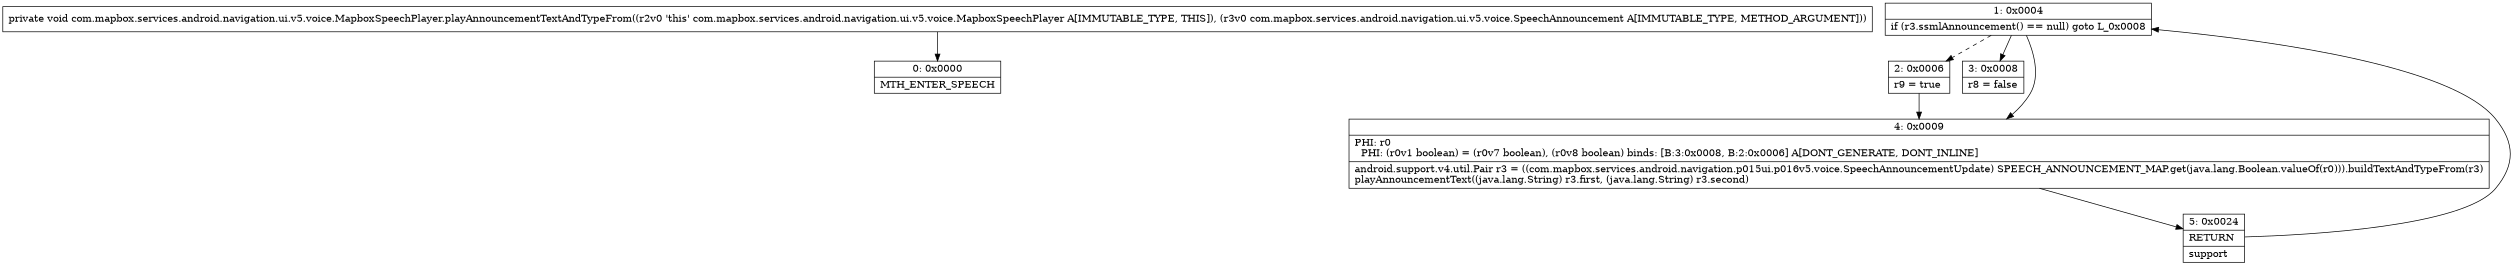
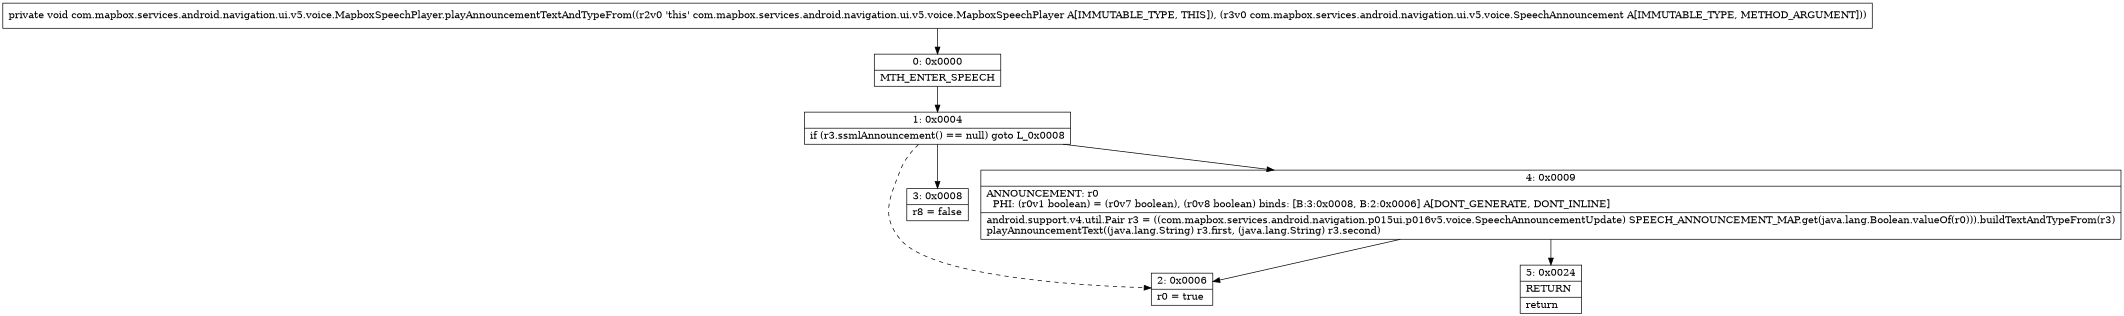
(1917, 85) -> (1180, 297)
(1919, 103) -> (1310, 260)
(2489, 113) -> (938, 96)
(1375, 143) -> (1044, 194)
(2208, 254) -> (1542, 305)
